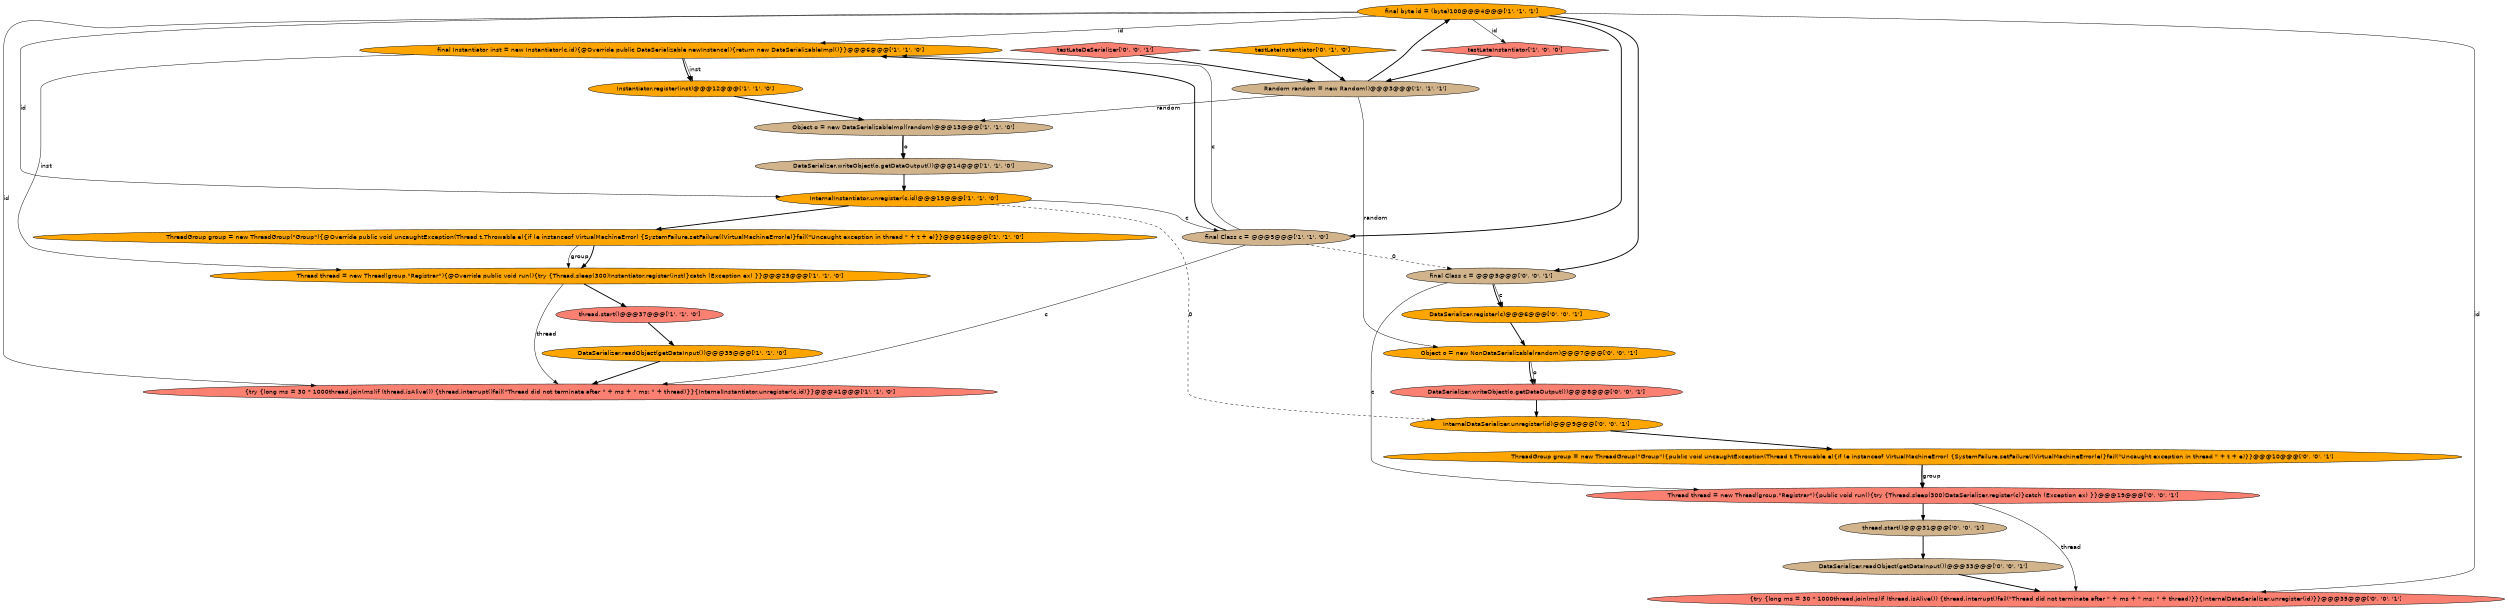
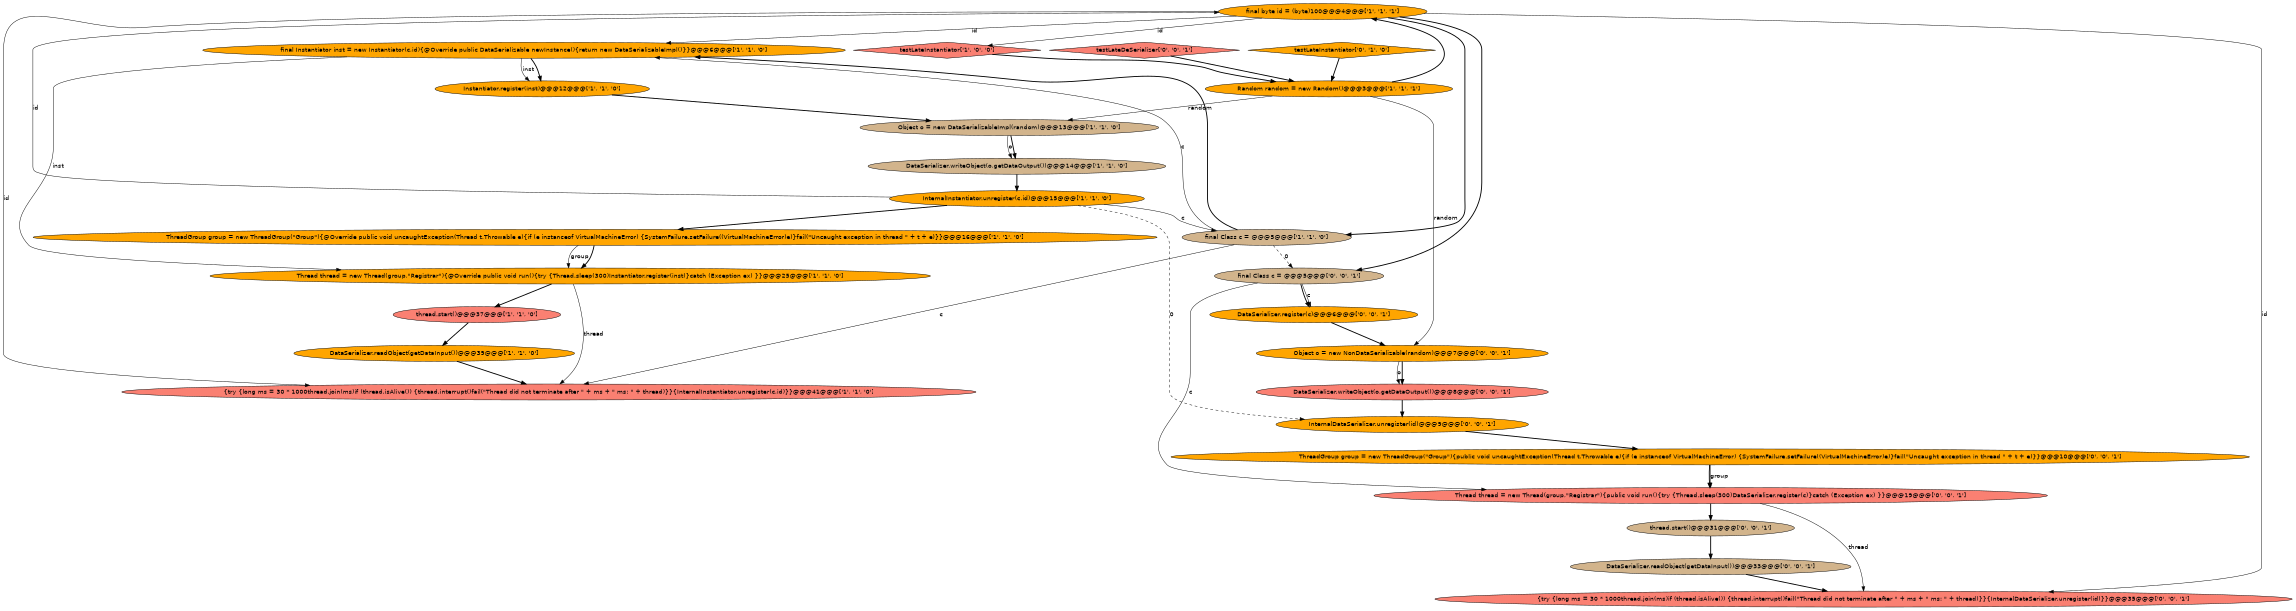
(250, 27) -> (133, 35)
(1356, 89) -> (1329, 89)
